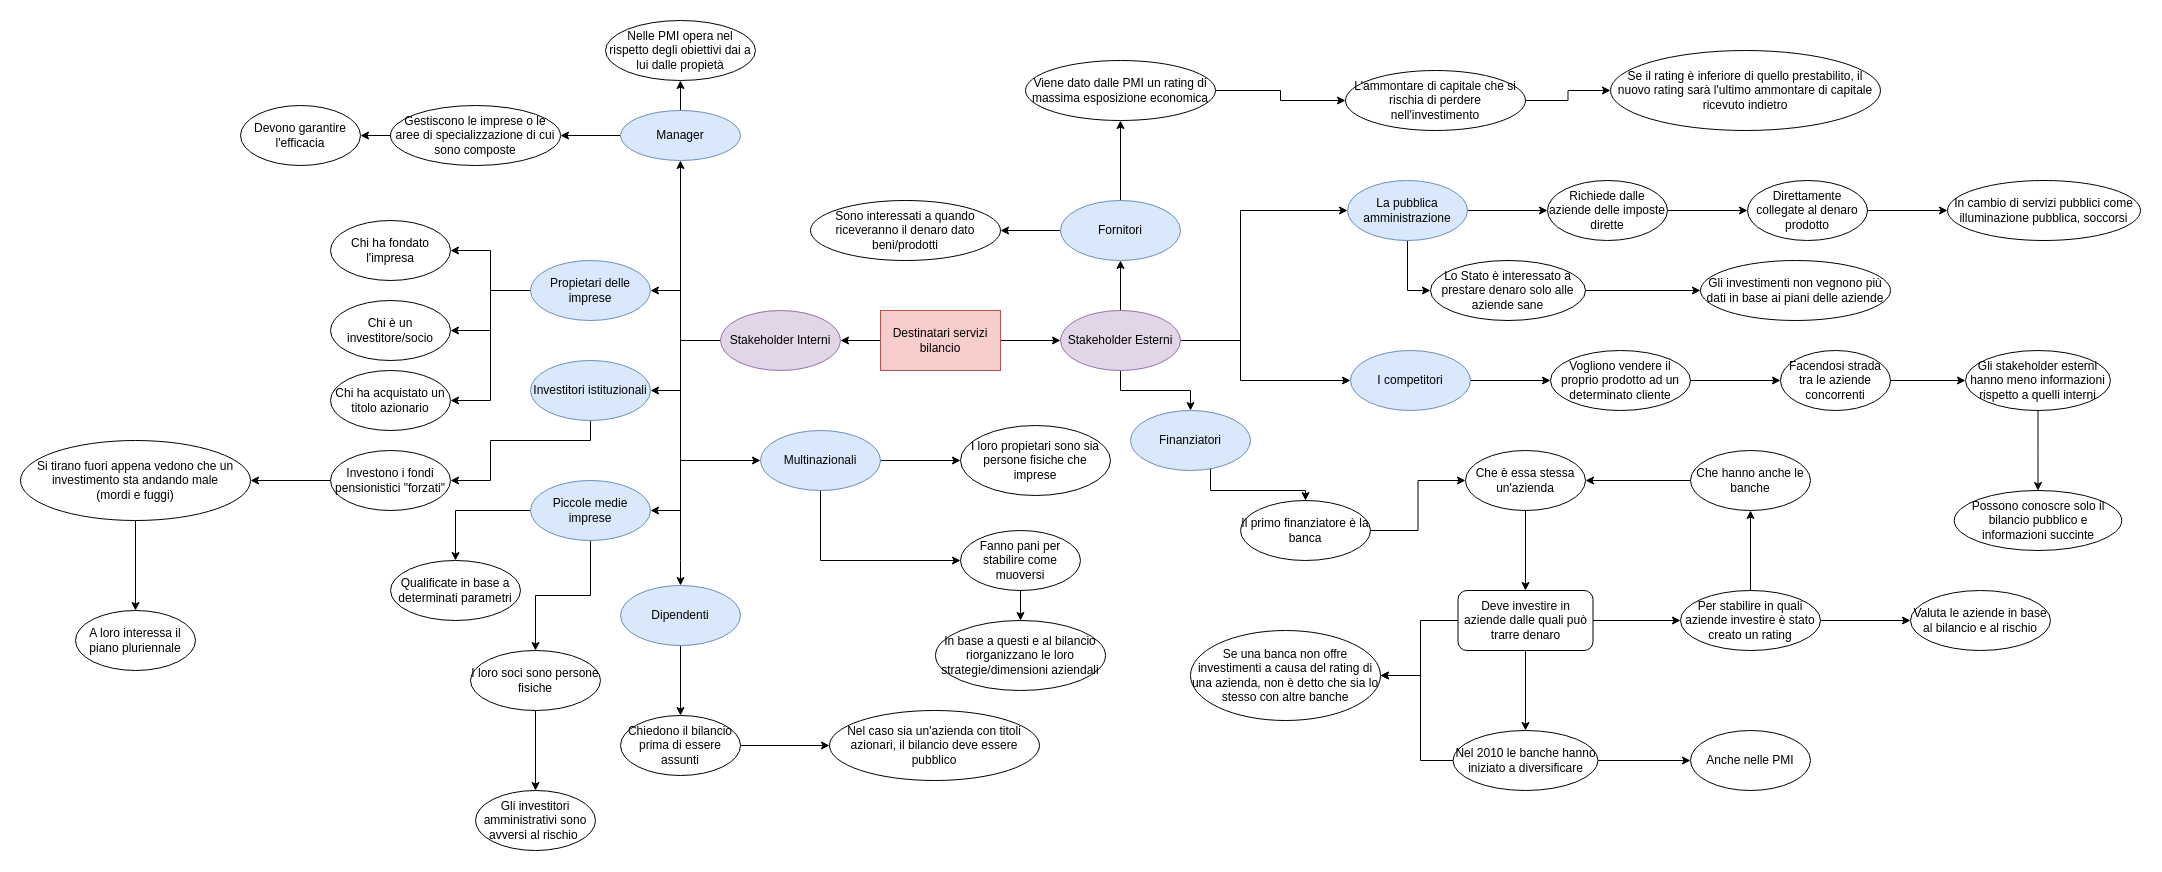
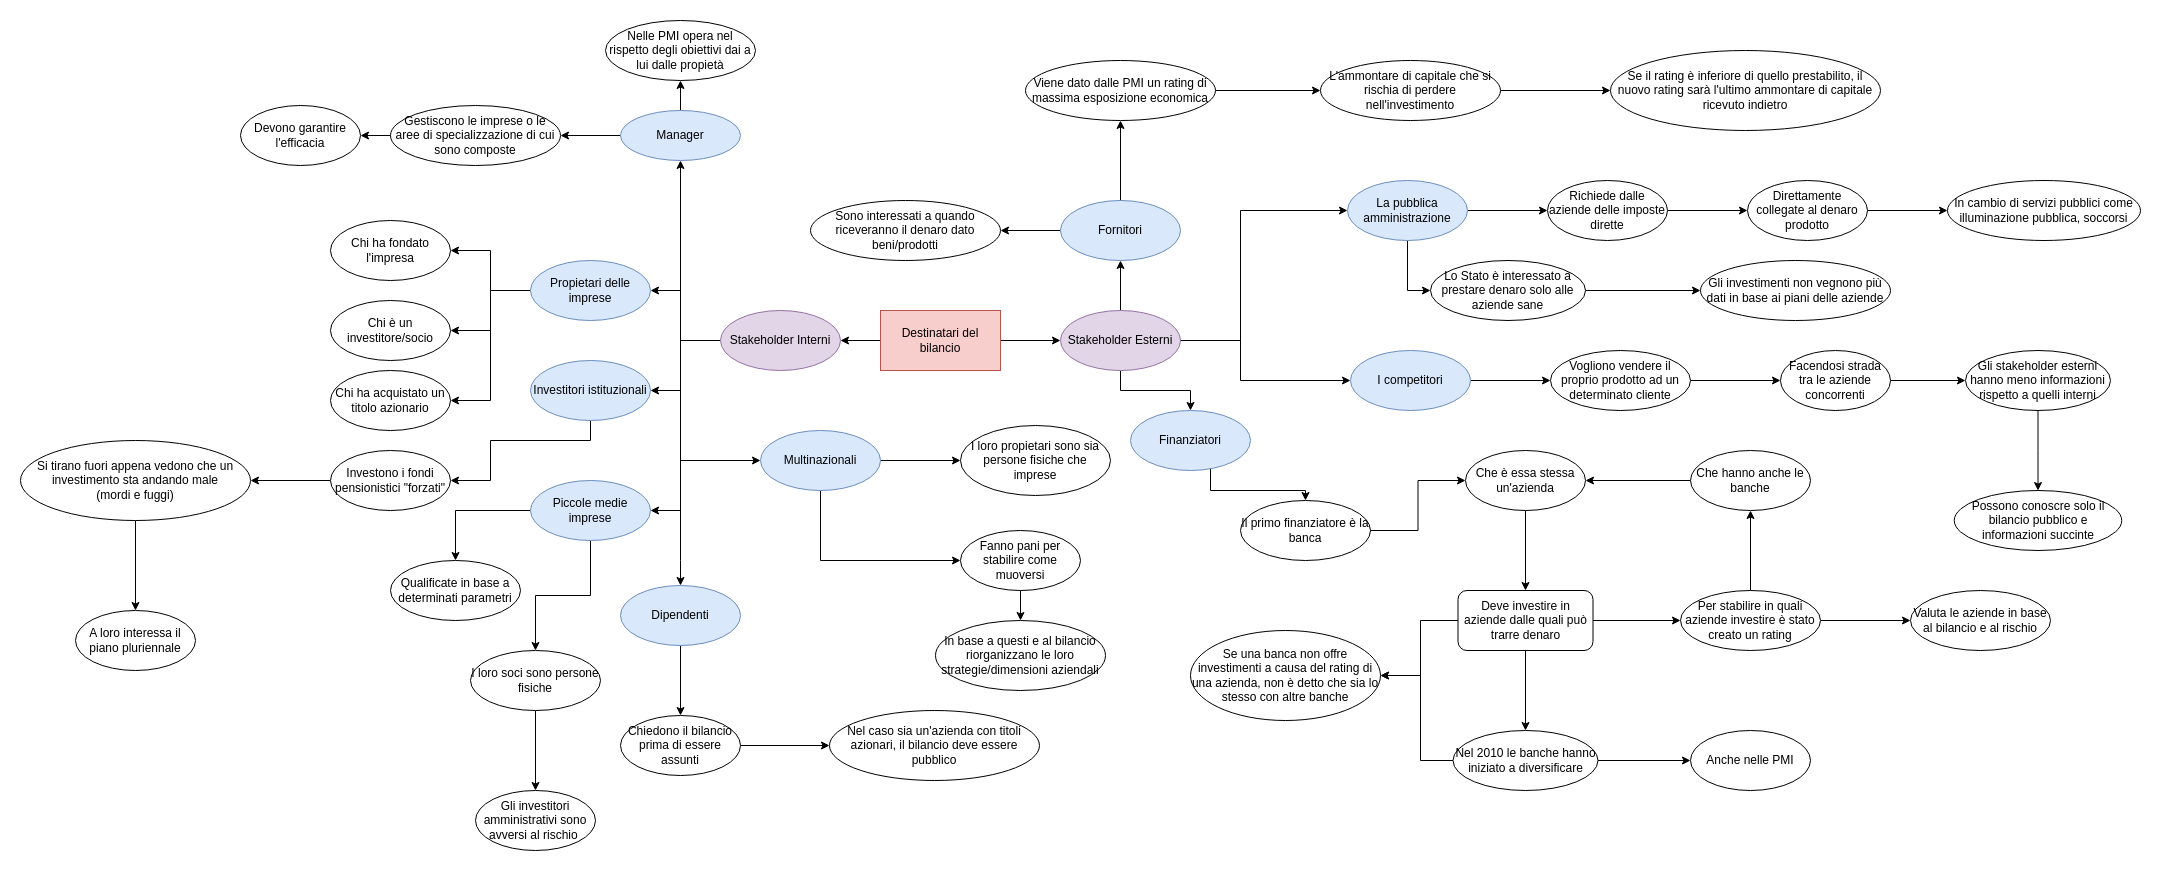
(1436, 101) -> (1411, 91)
(941, 341) -> (941, 341)
